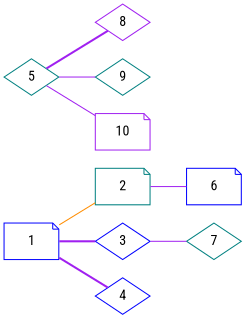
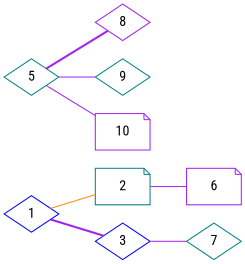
(214, 187) -> (214, 187)
(31, 241) -> (31, 214)
(123, 296) -> none
